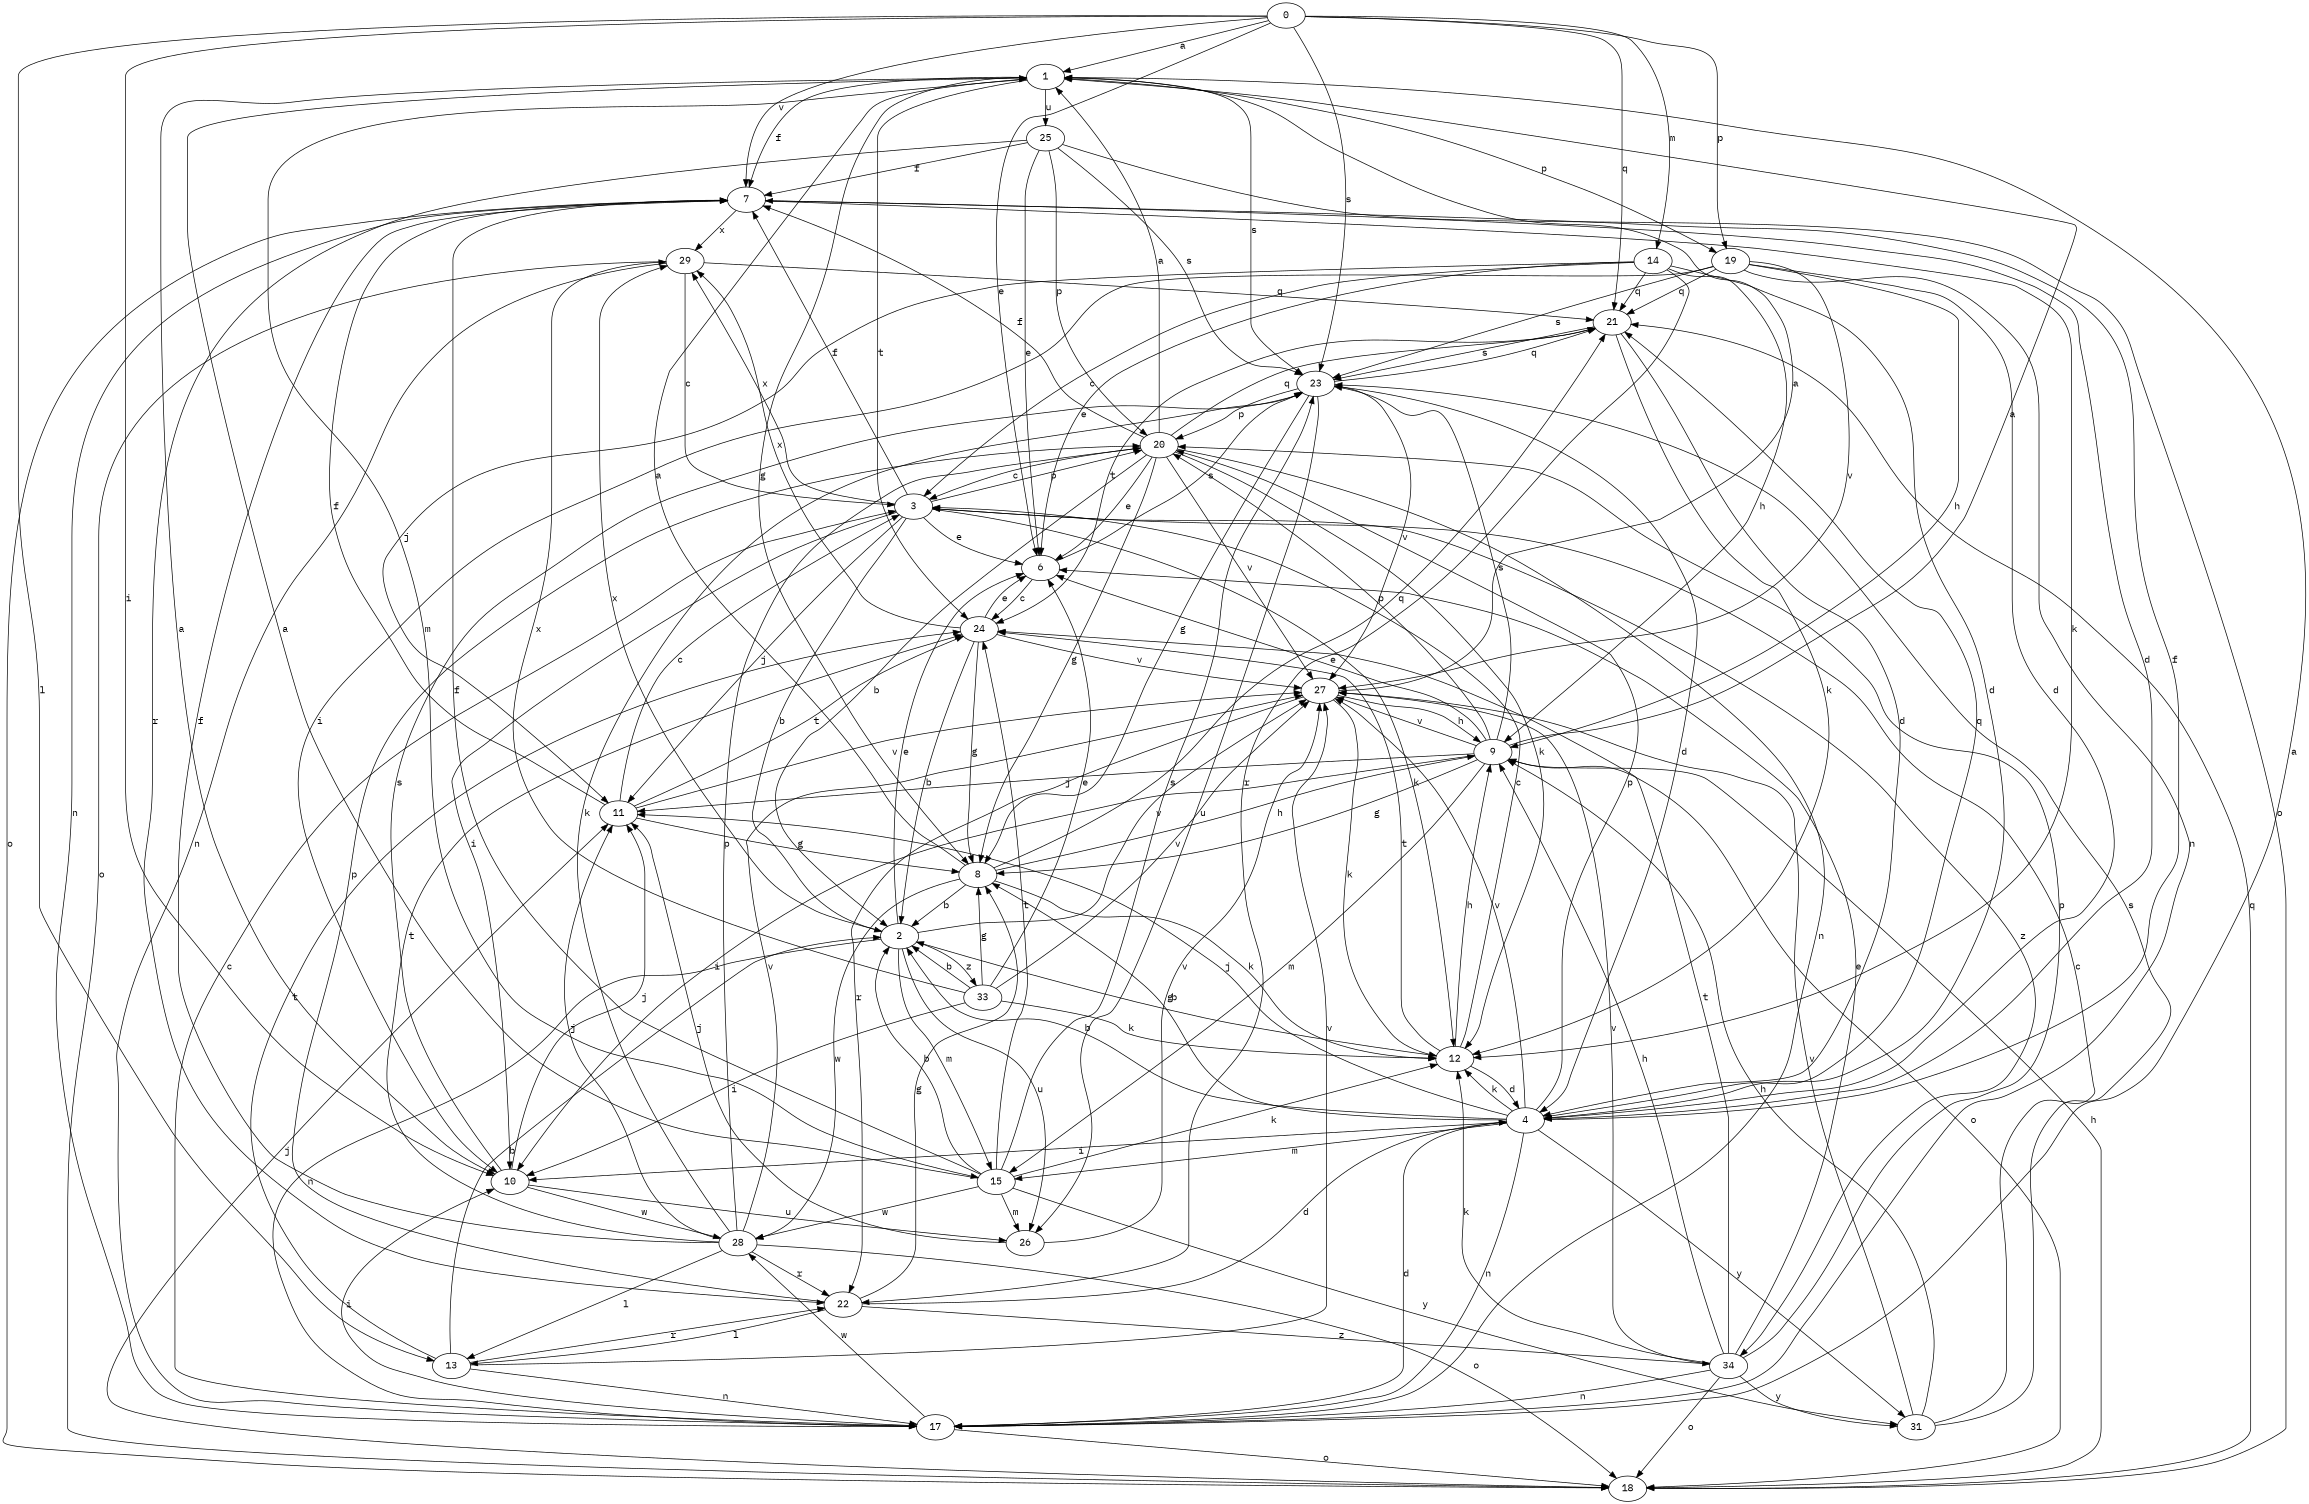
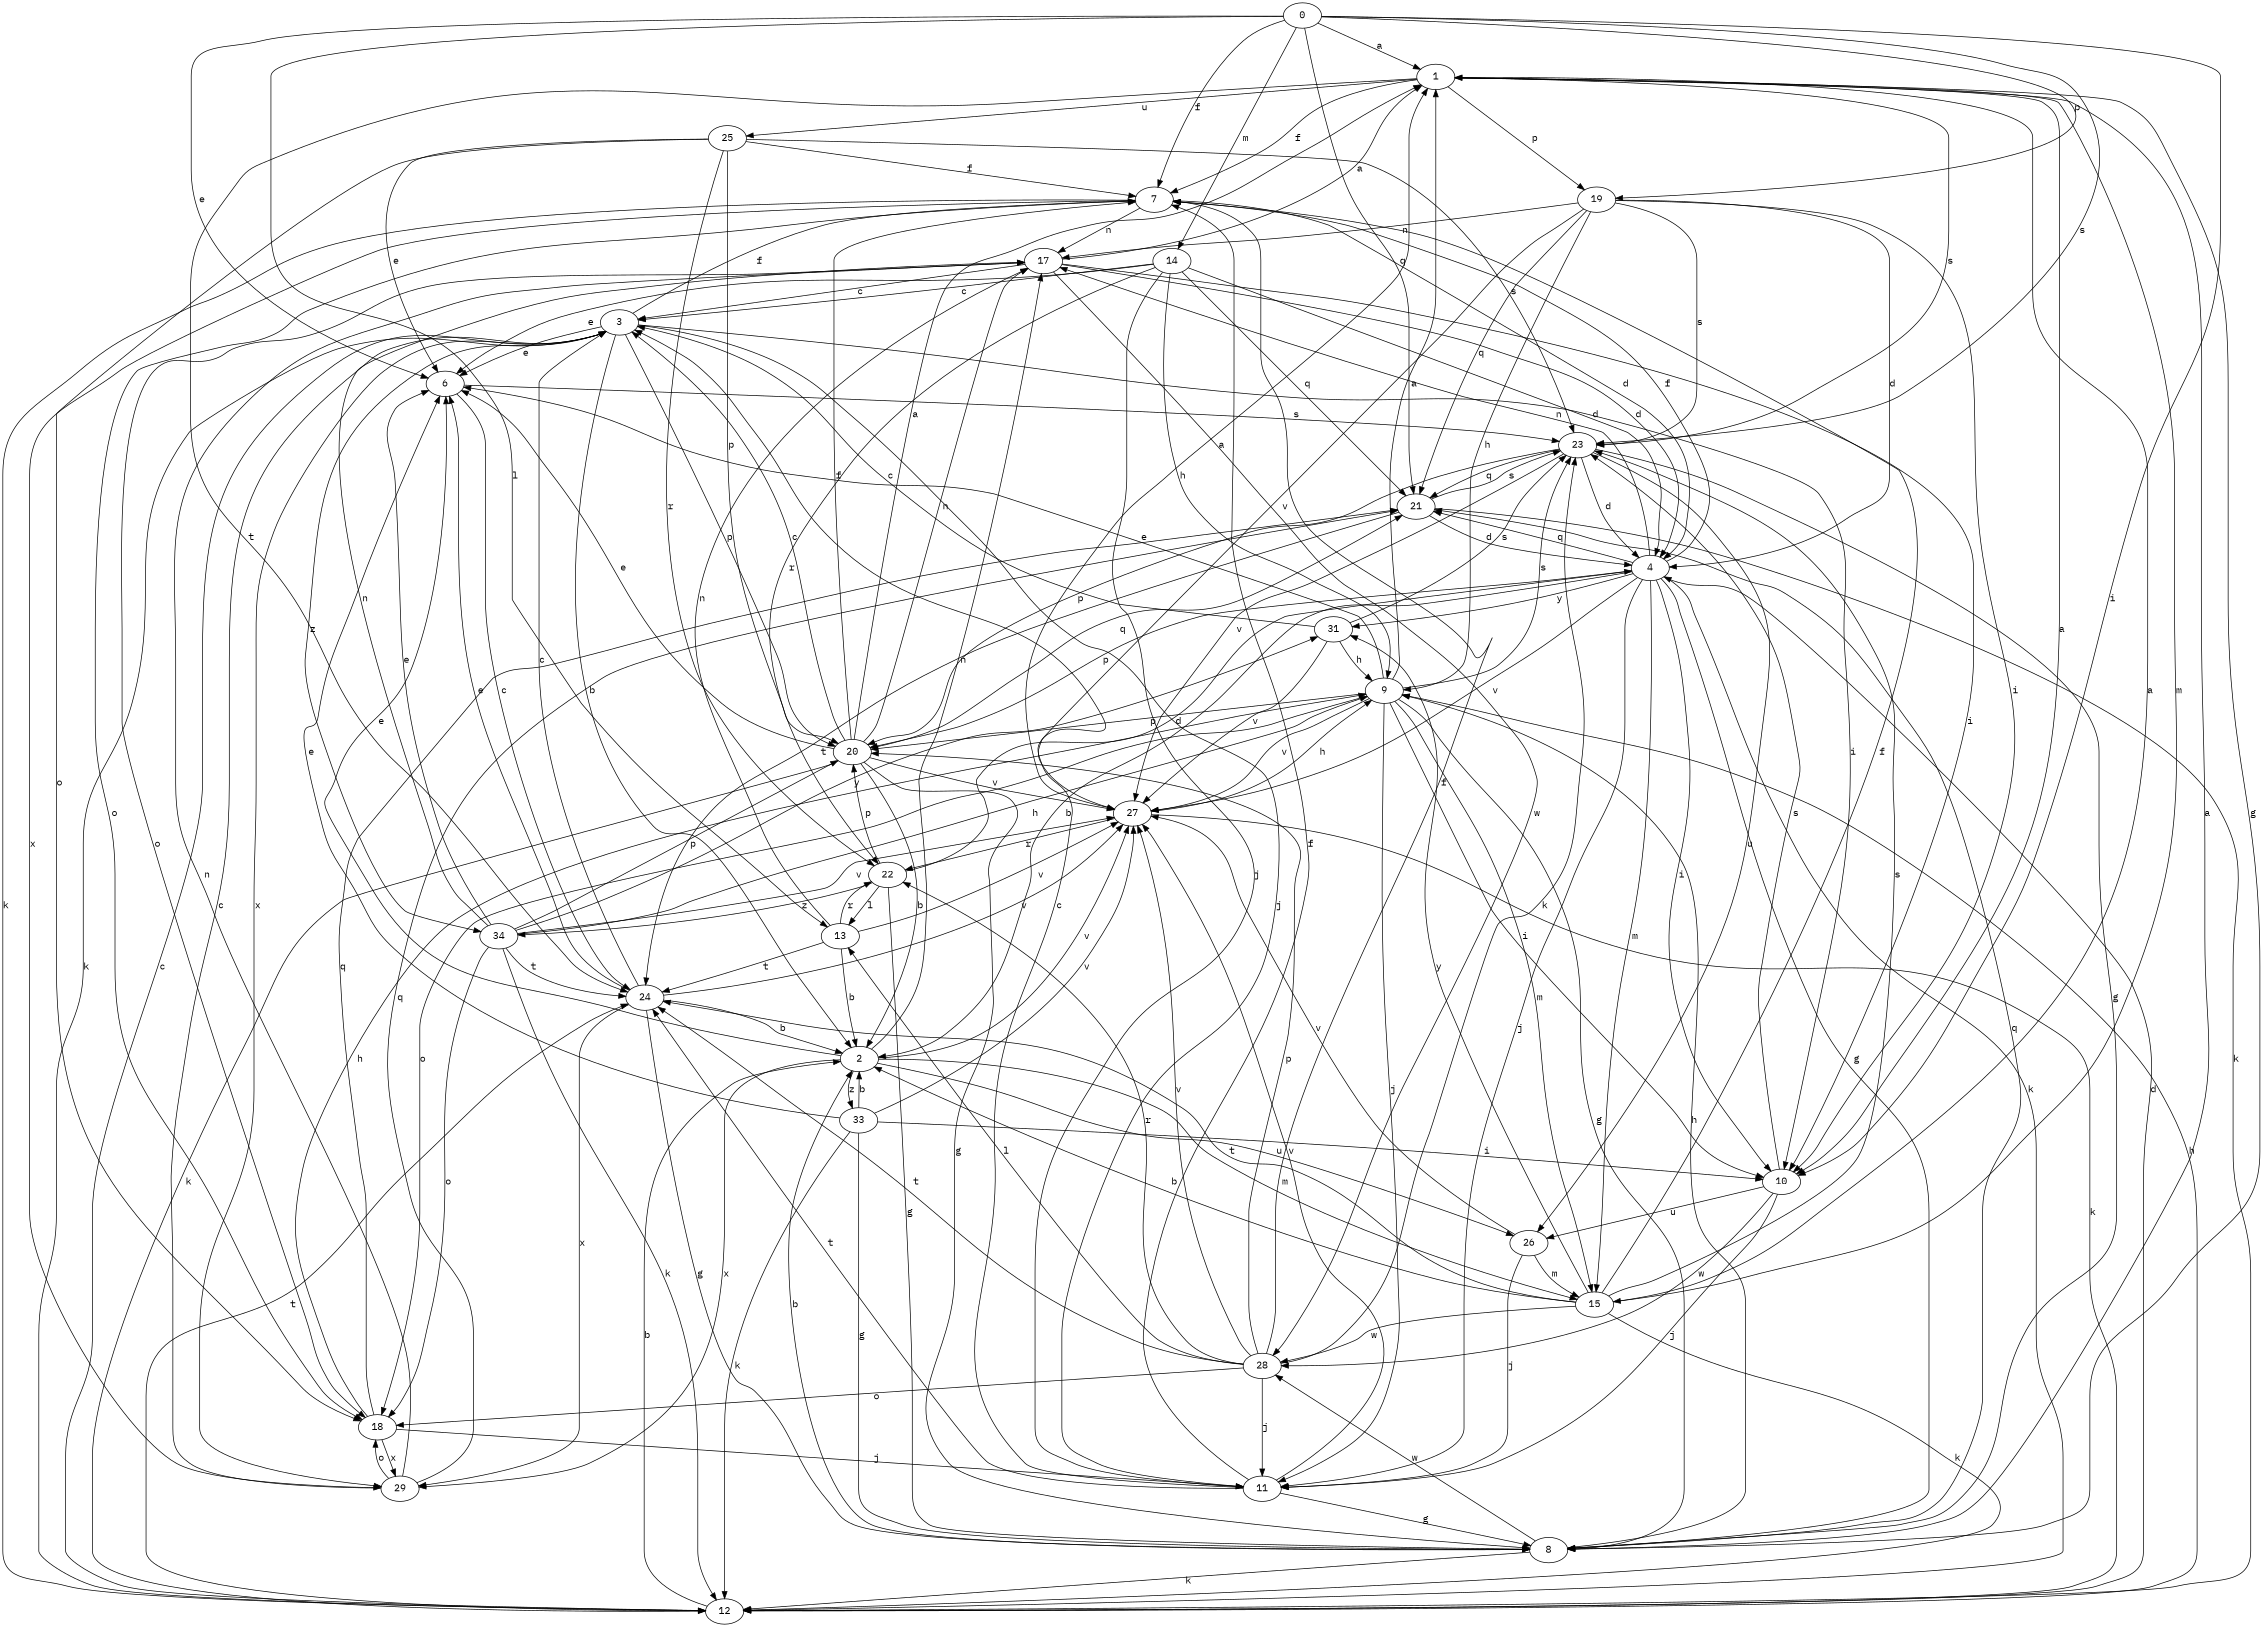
(781, 108) -> (1198, 108)
none -> (539, 654)
(514, 735) -> (388, 1455)
(57, 1005) -> (1102, 229)
(1008, 1210) -> (1550, 1278)
